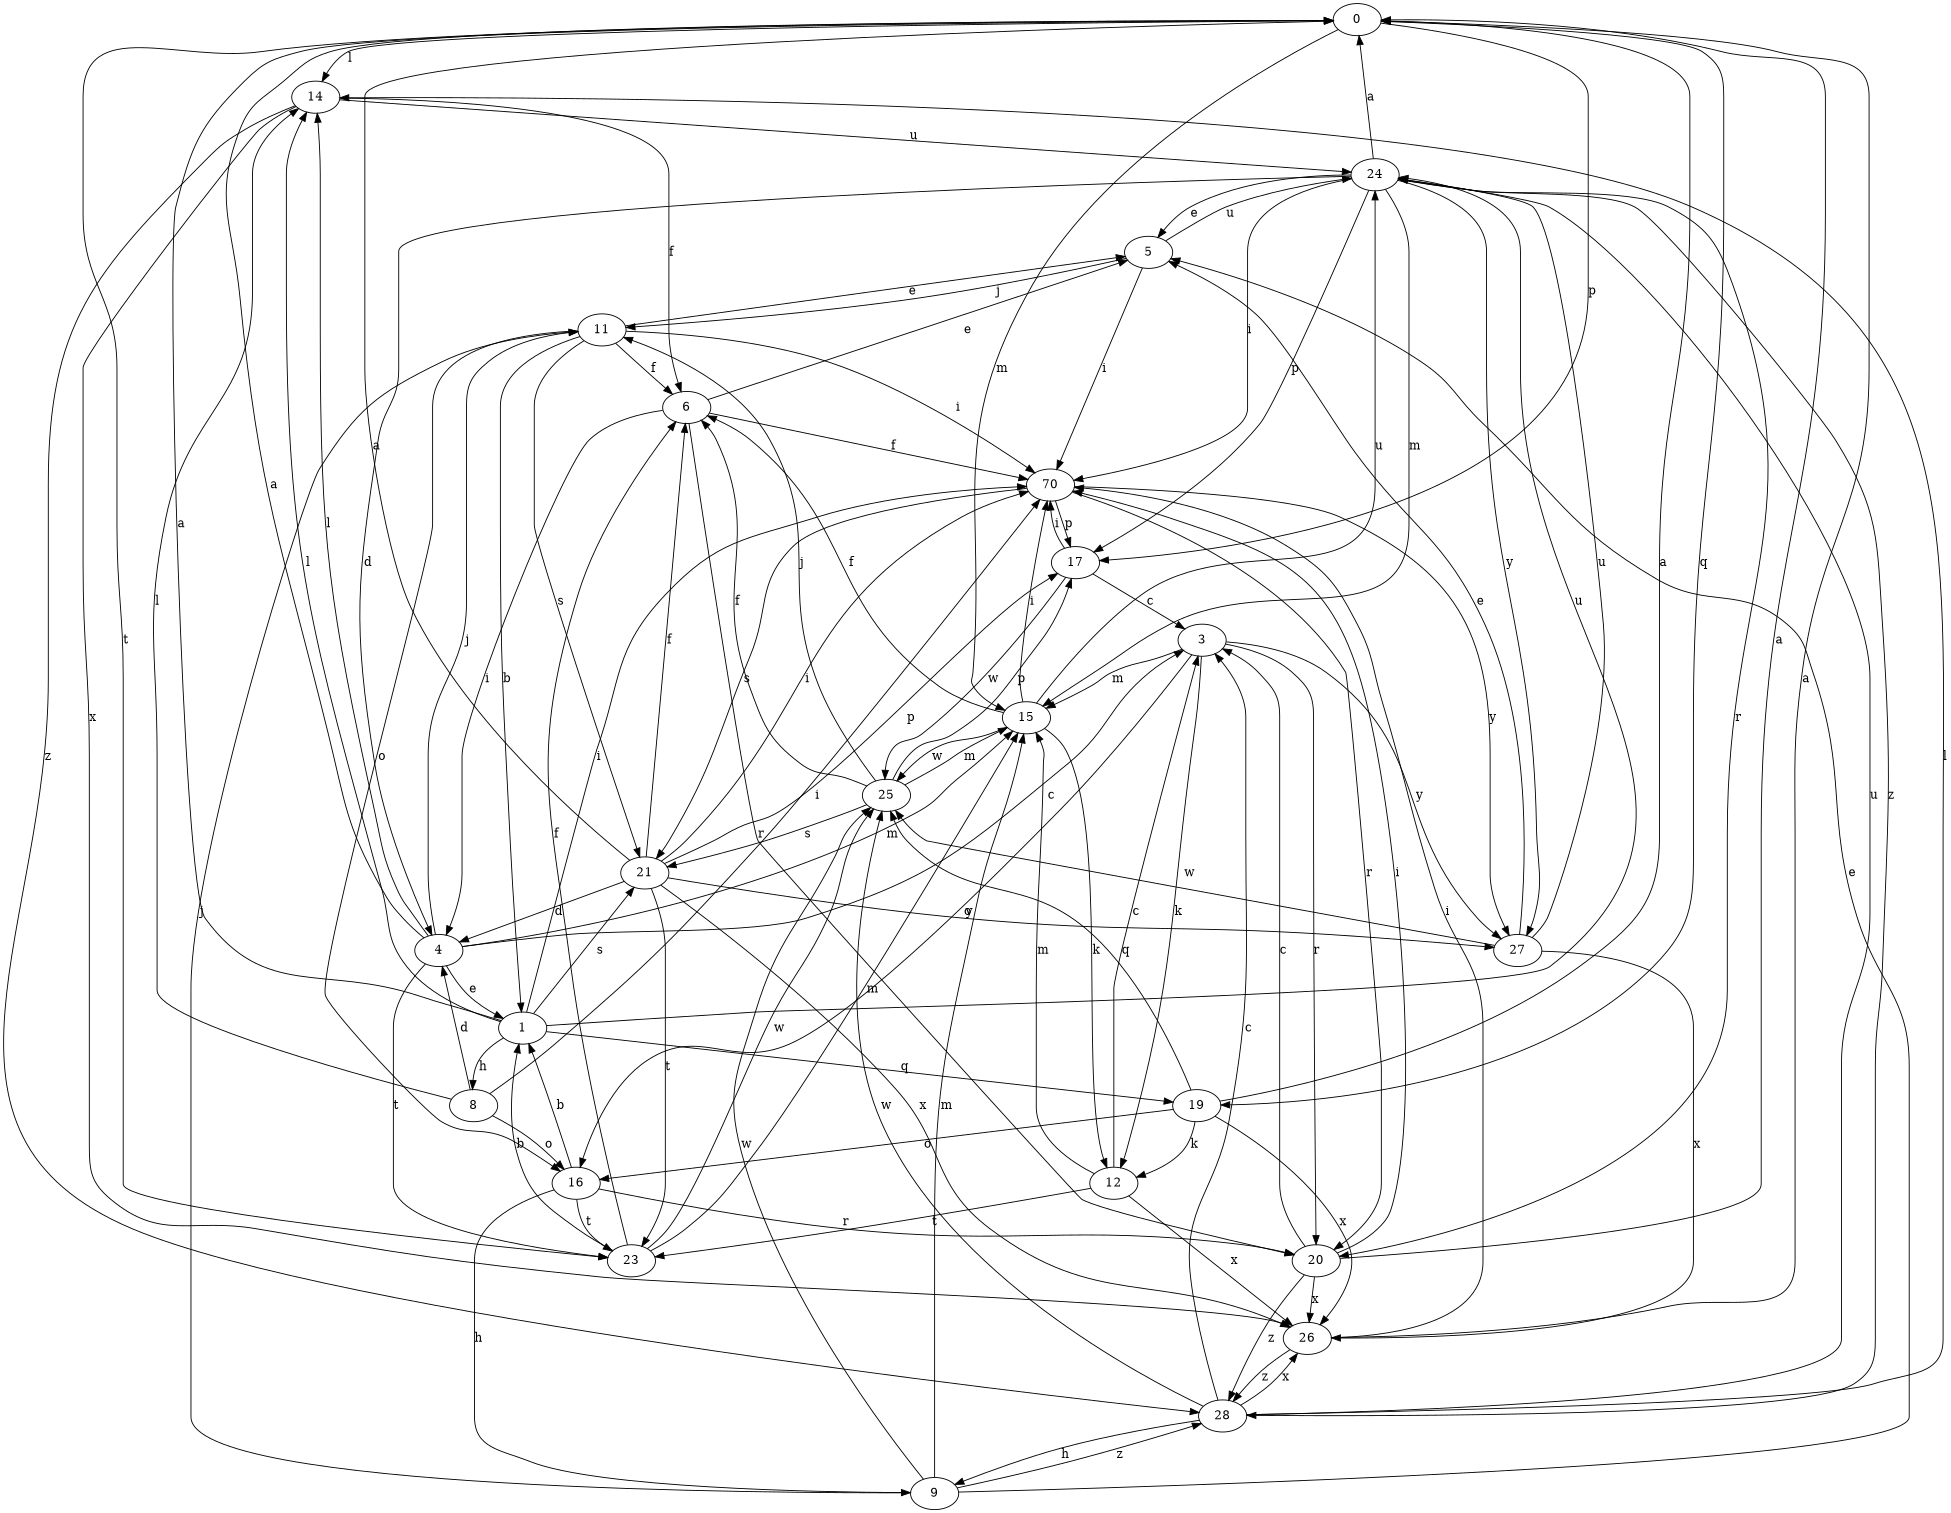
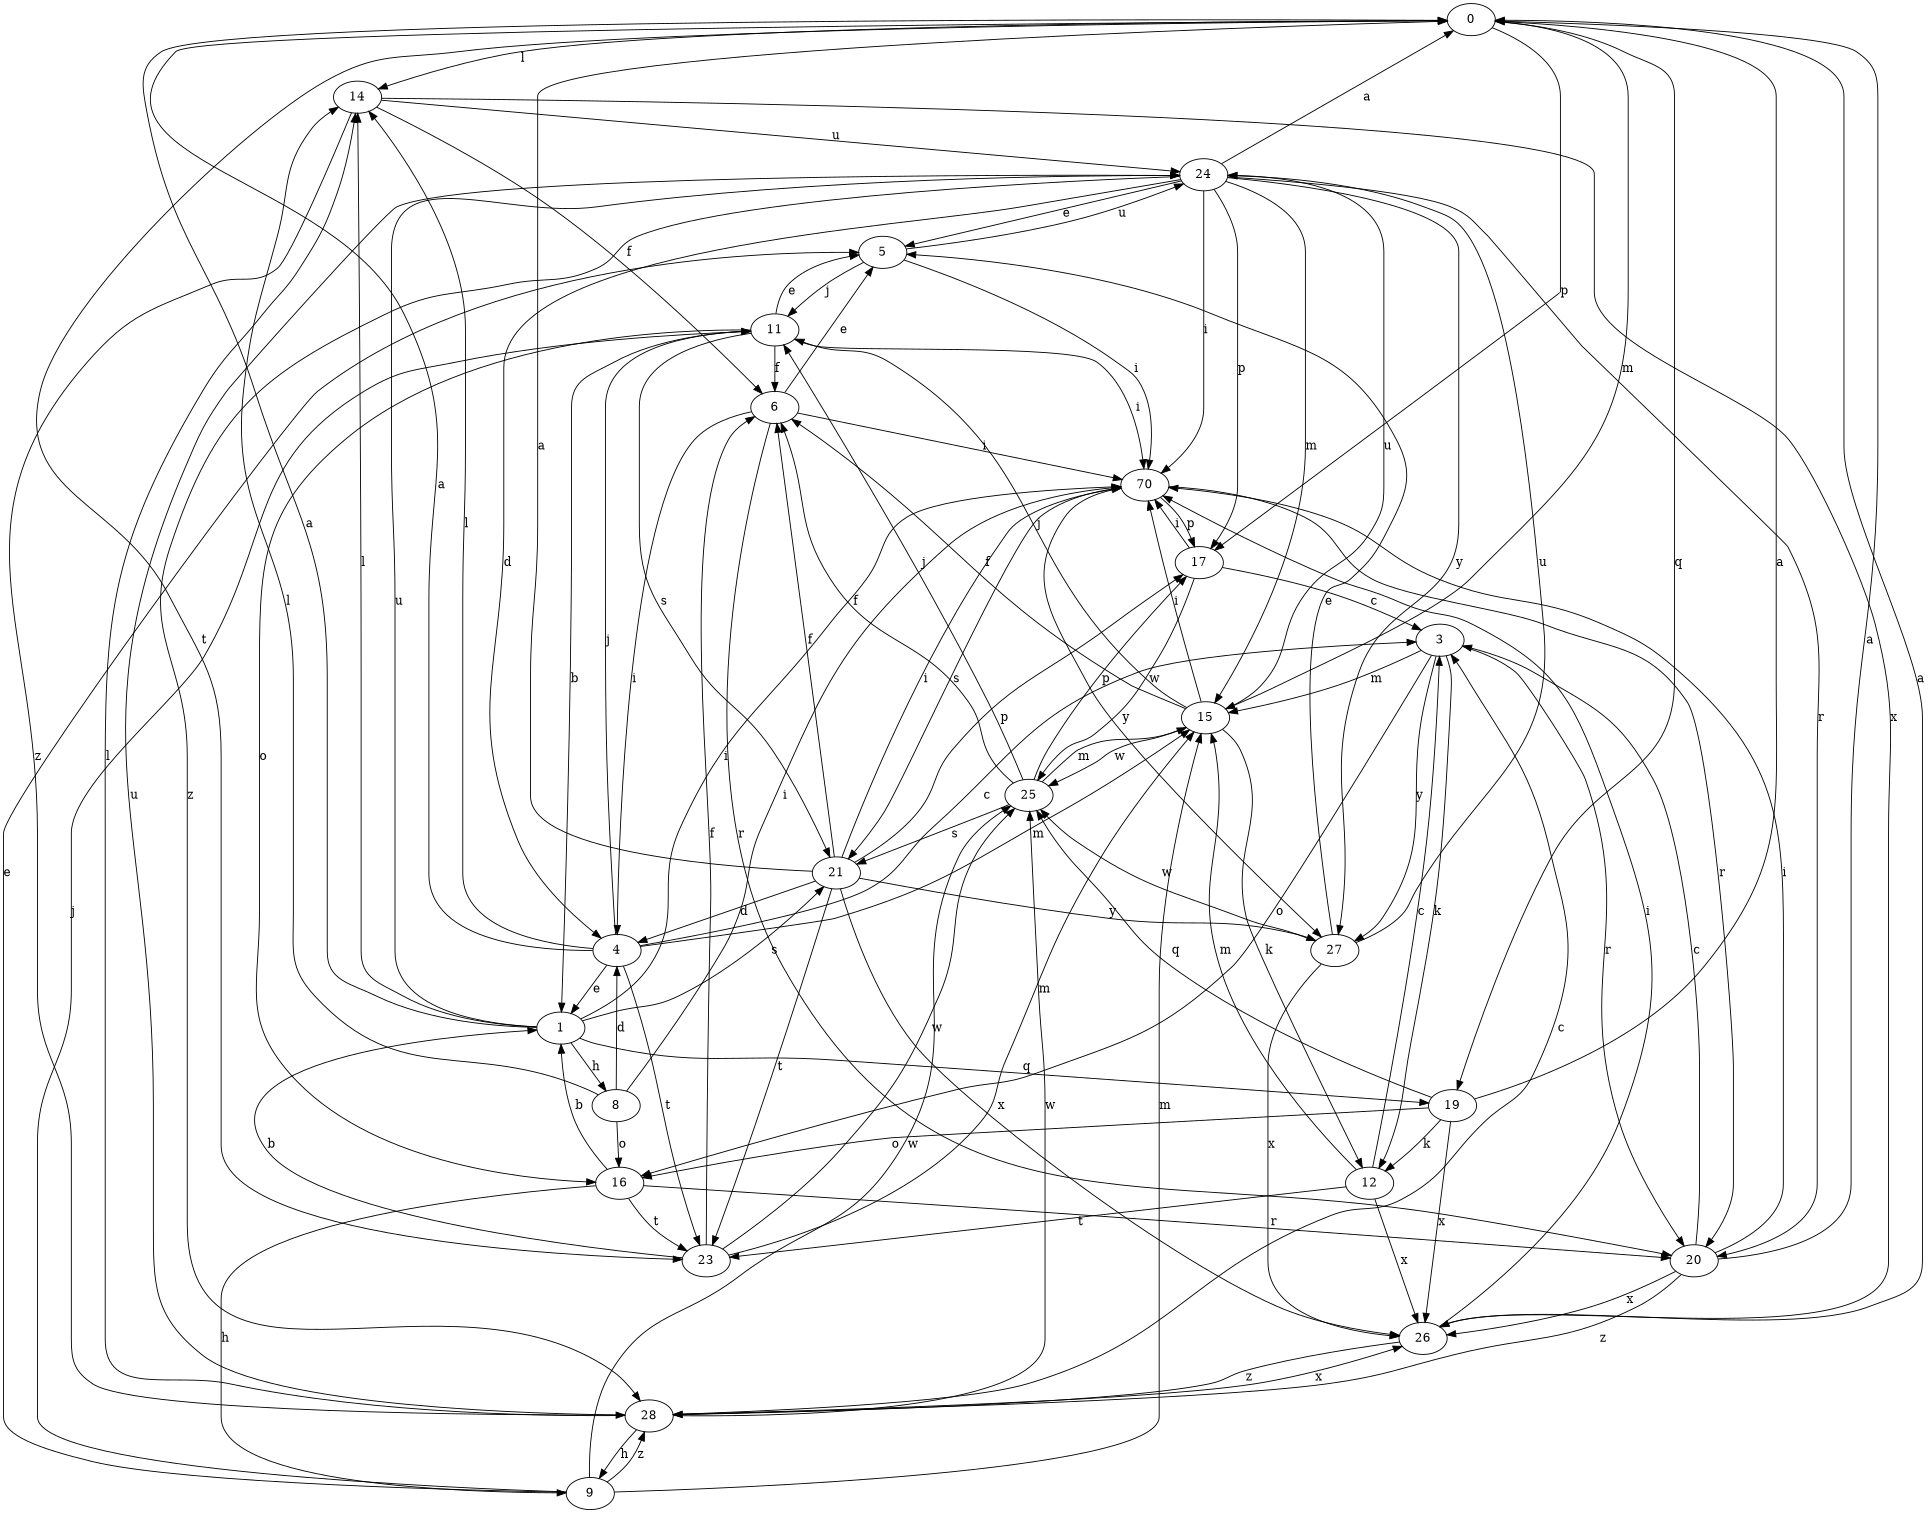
(894, 446) -> (985, 446)
none -> (1010, 483)
